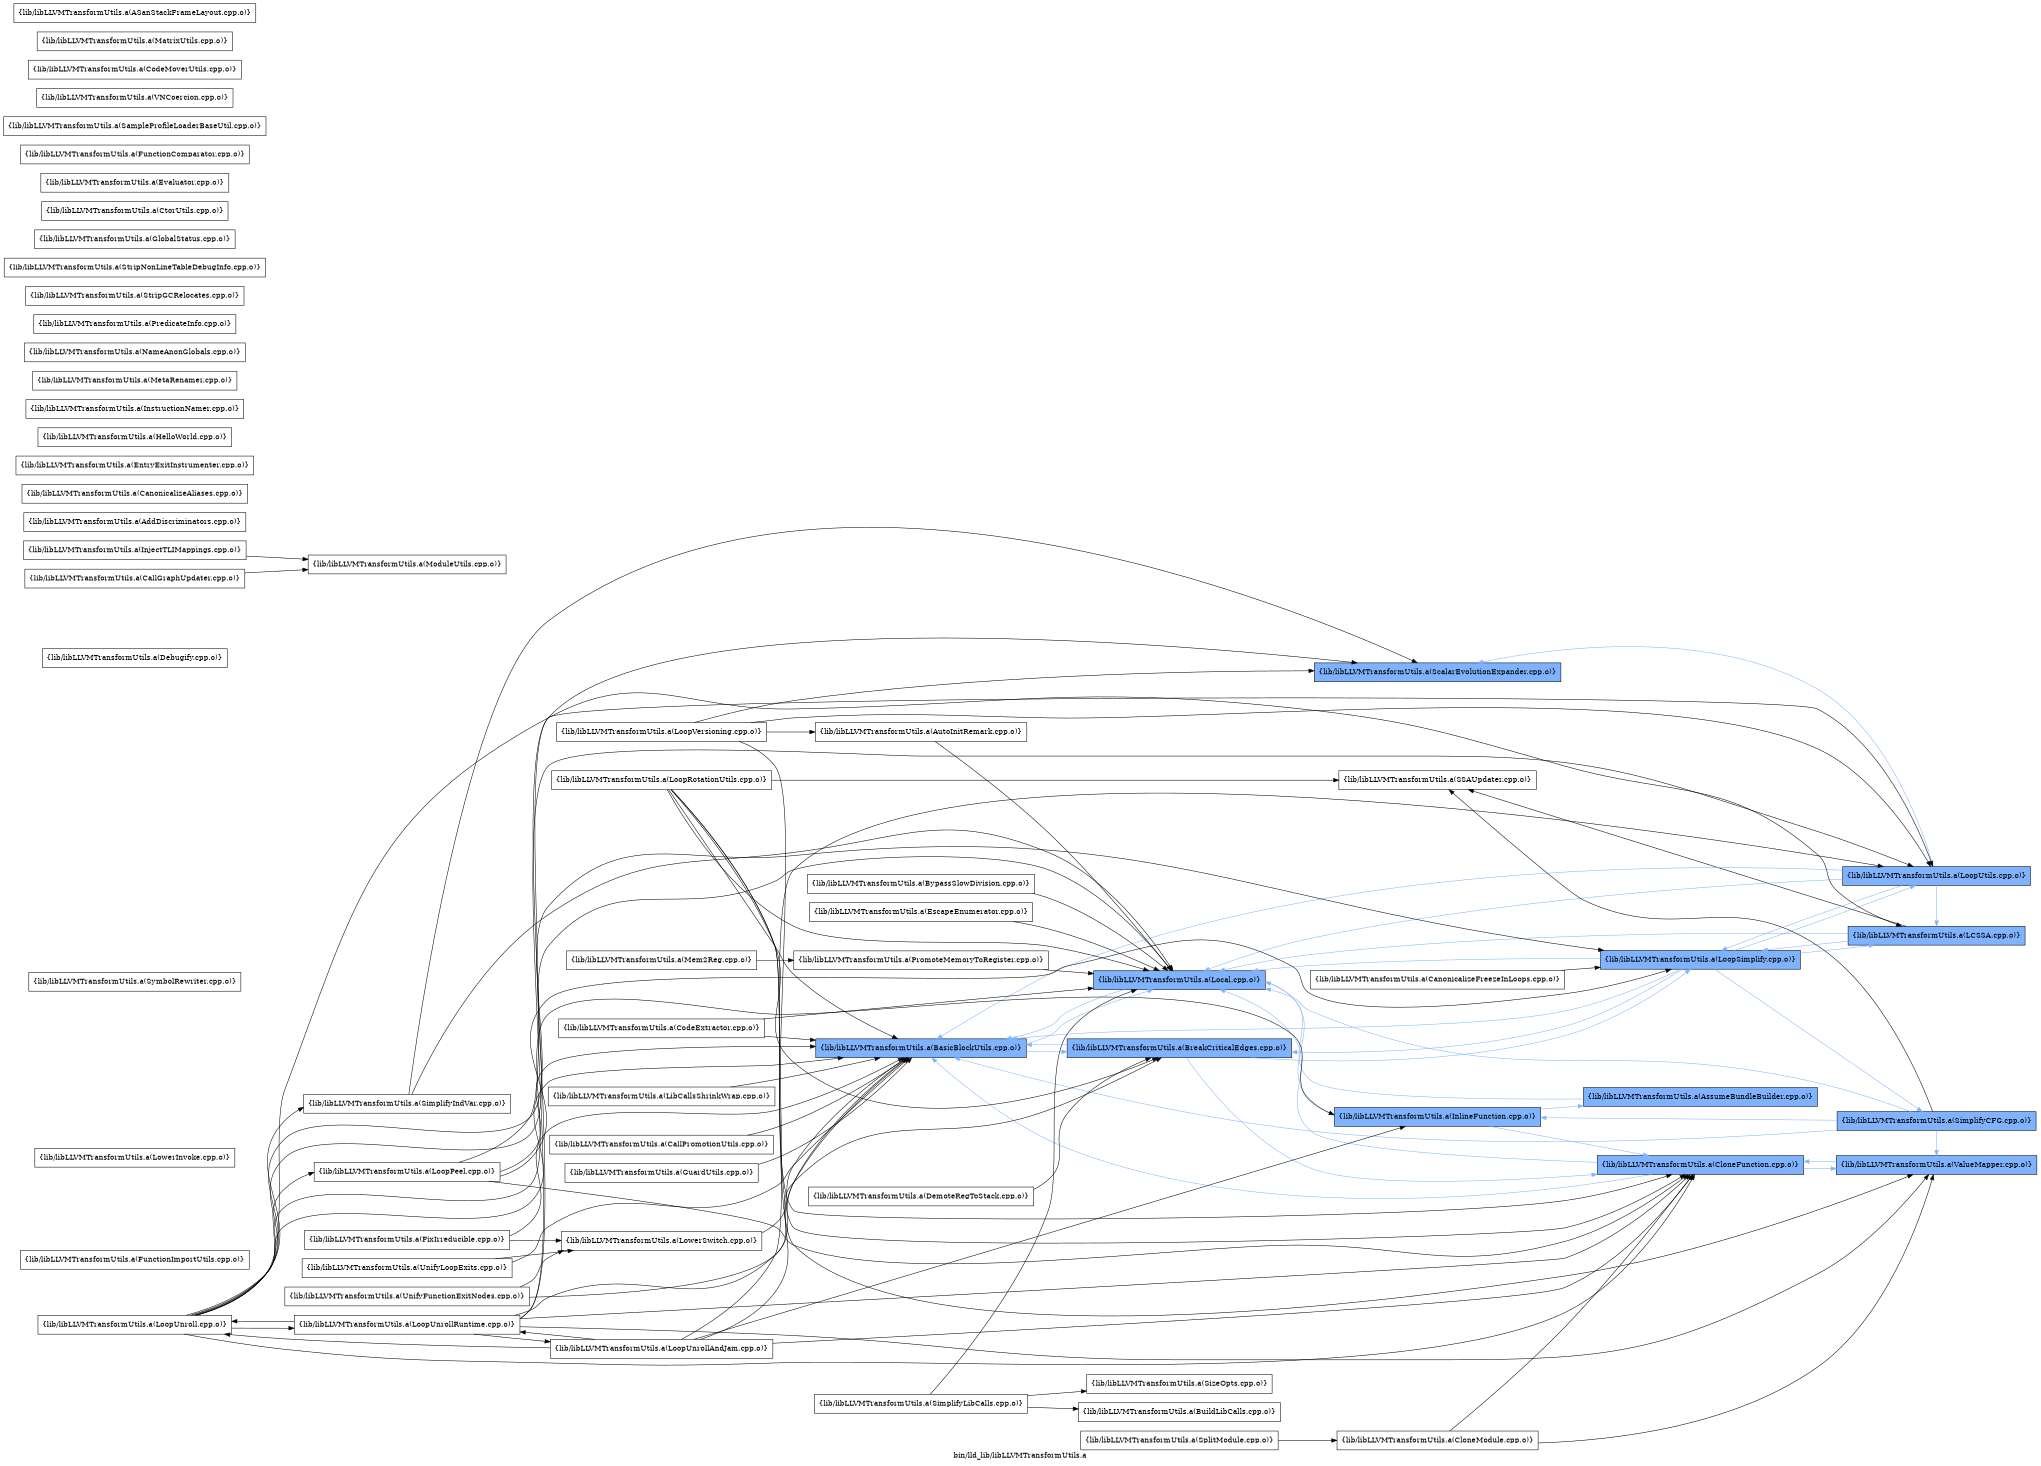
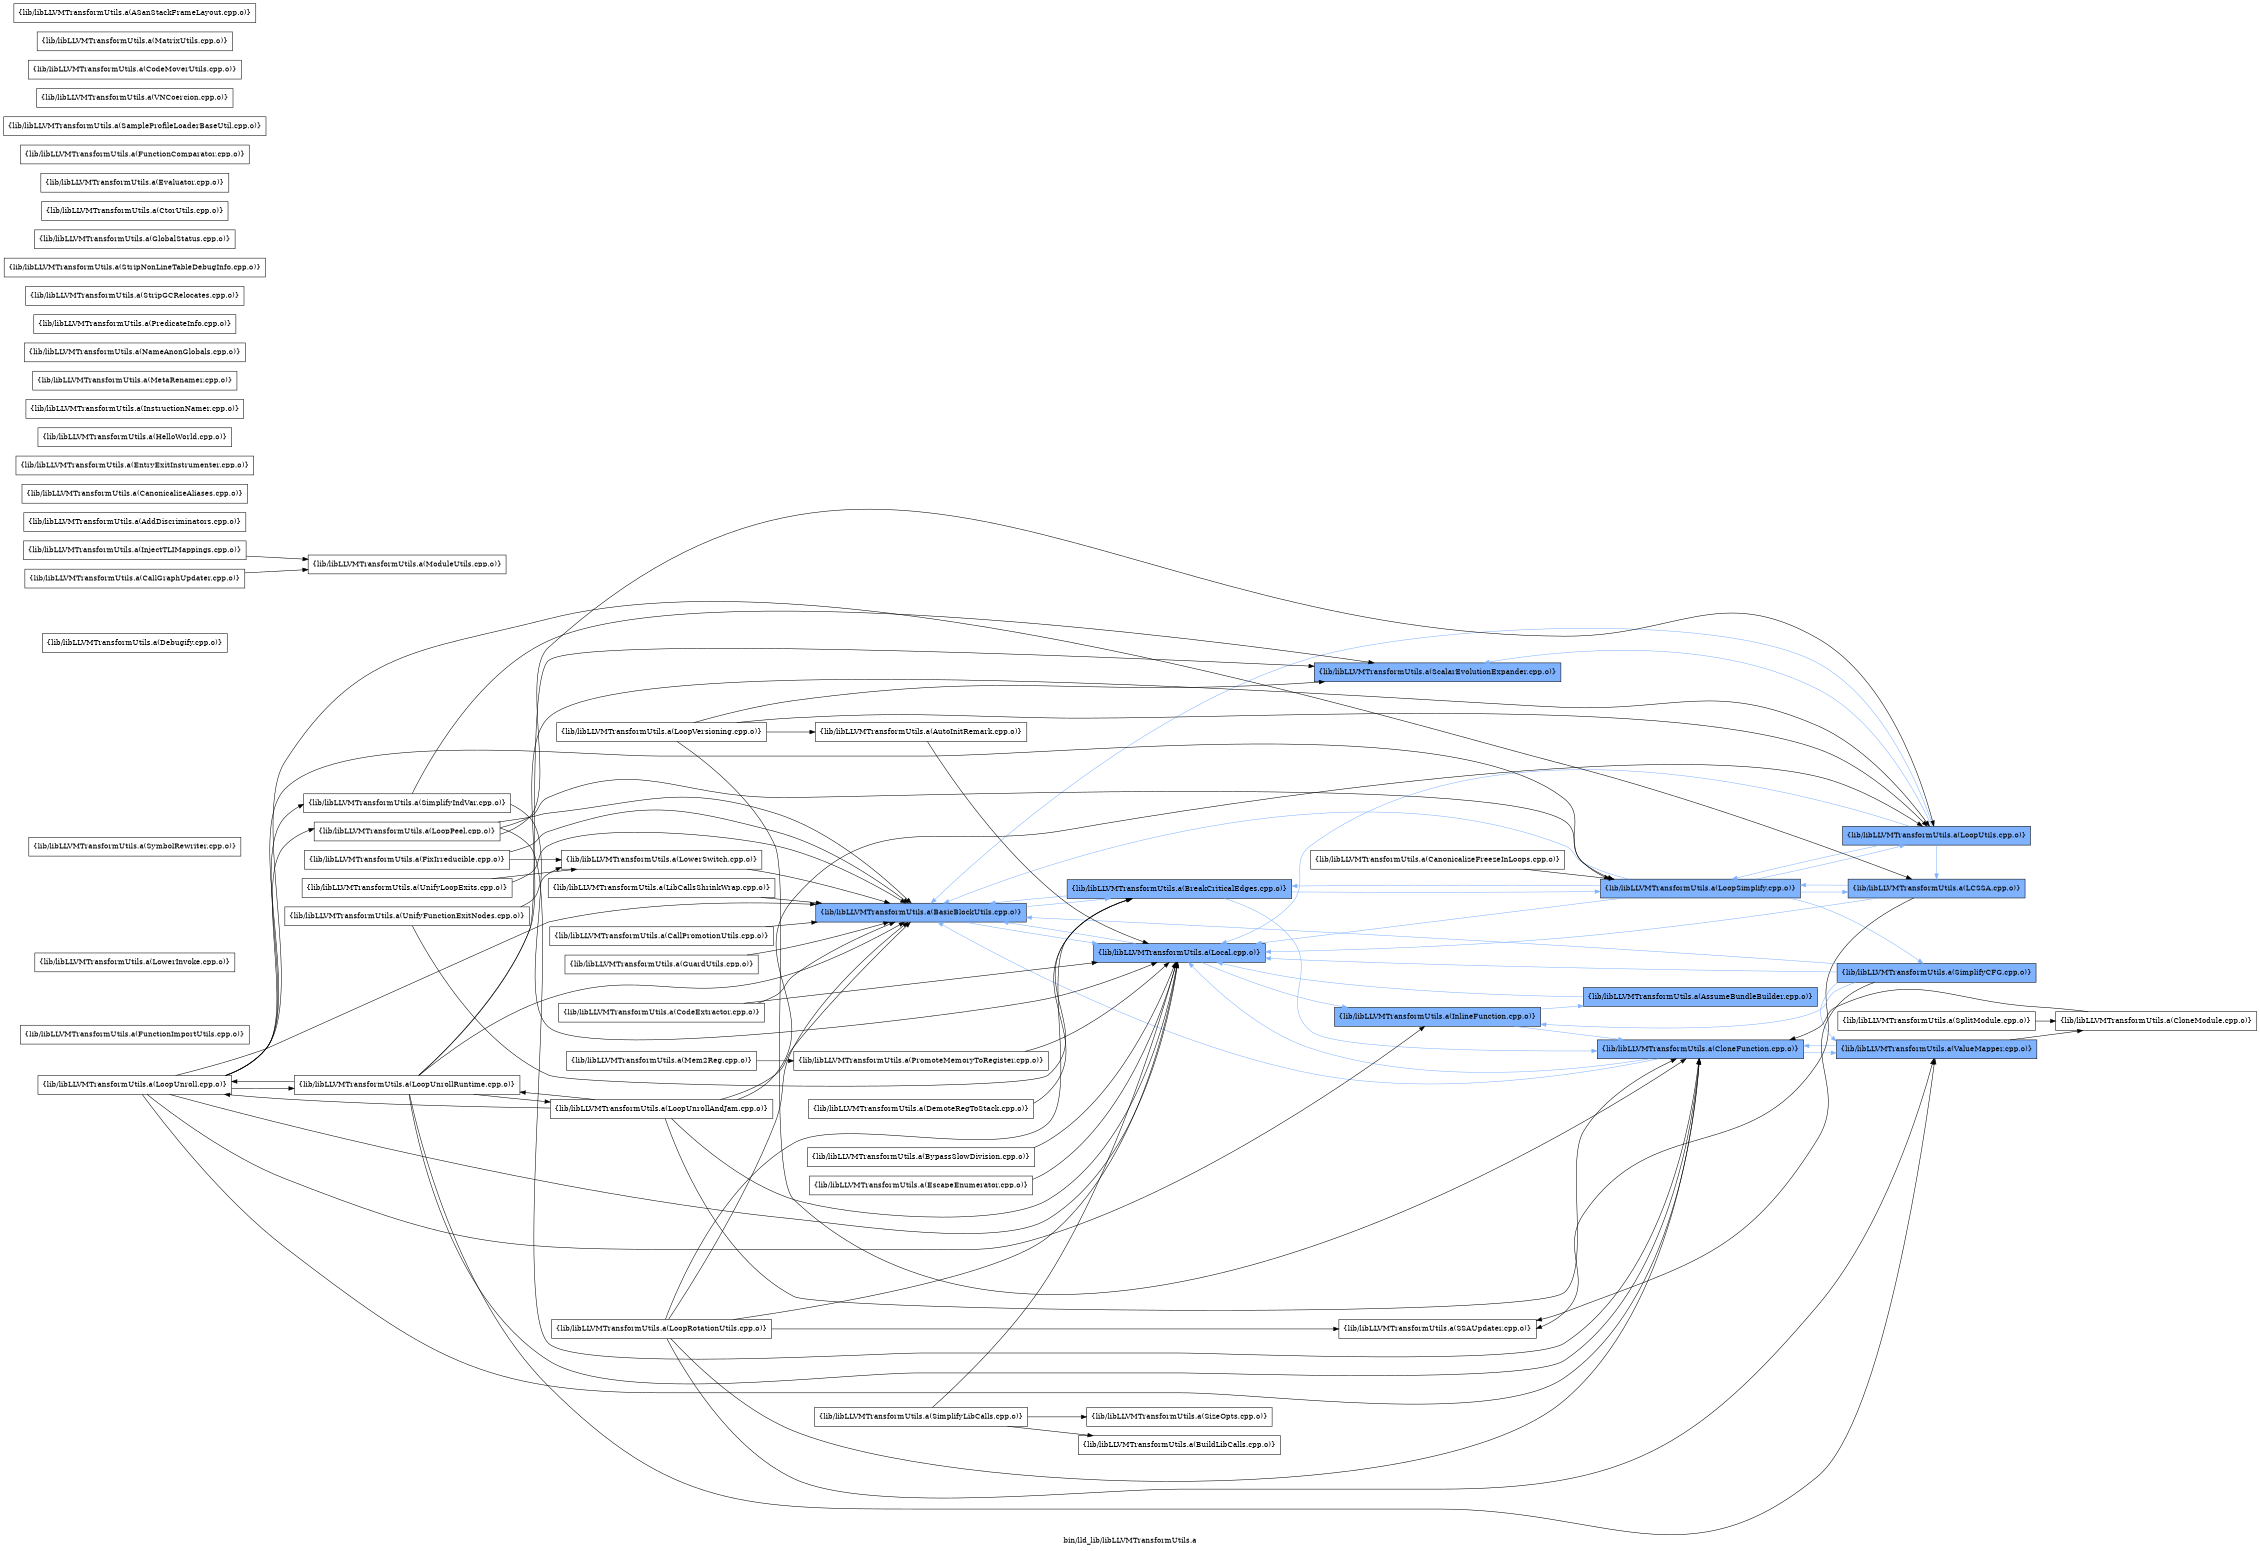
(1047, 1234) -> (983, 1215)
(1788, 1385) -> (2044, 1036)
